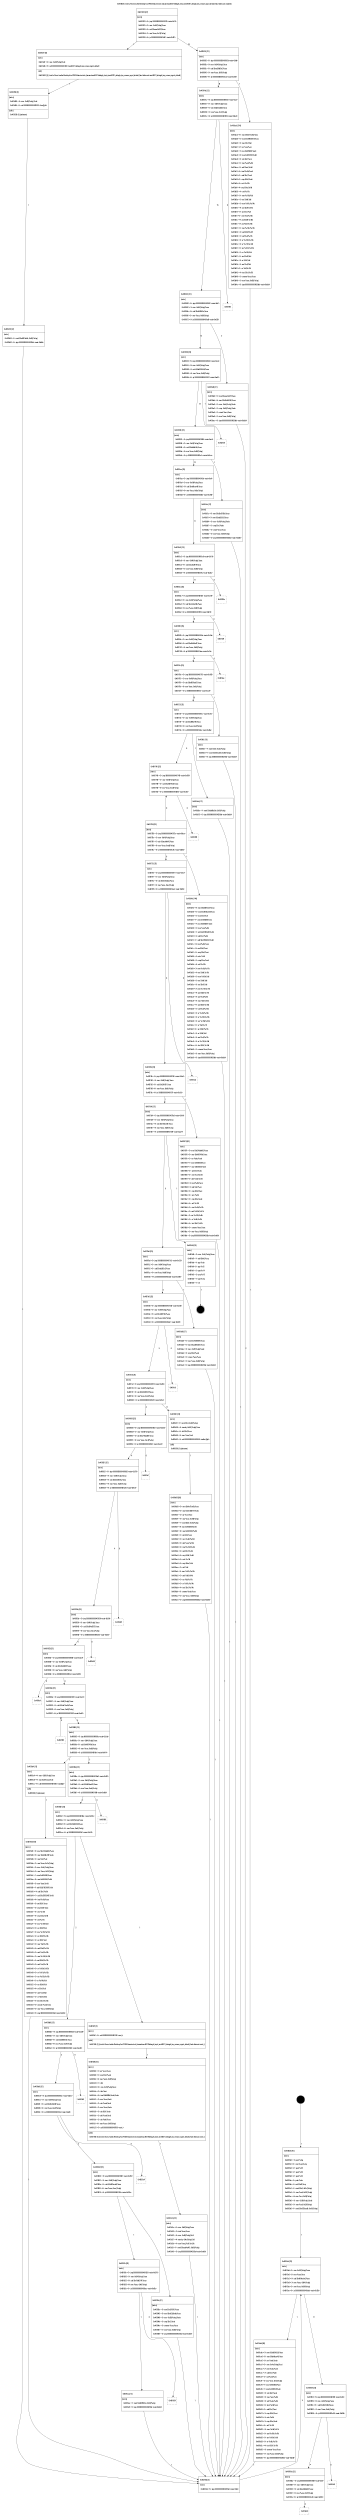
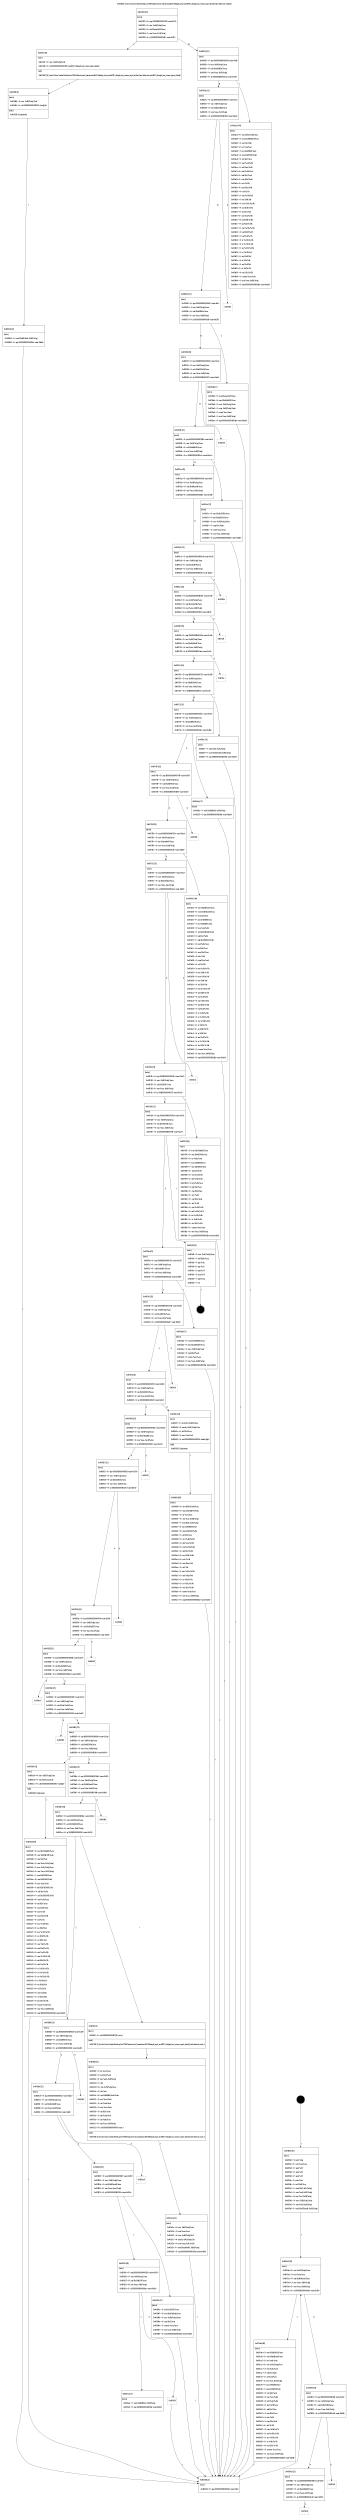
(165, 809) -> (168, 808)
(60, 1728) -> (62, 1726)
(160, 2454) -> (173, 2446)
